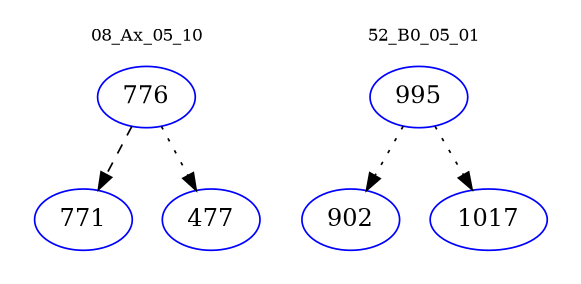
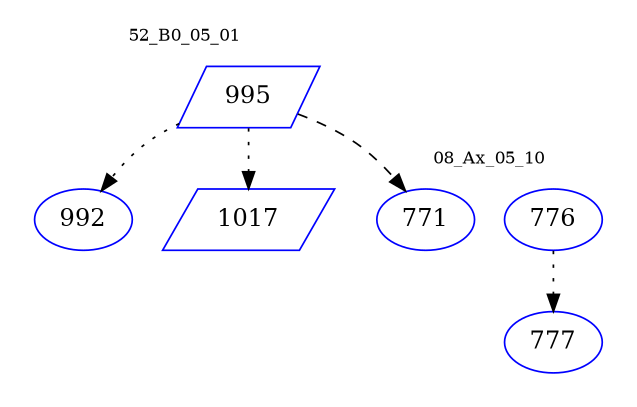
(419, 97) -> (249, 97)
(119, 150) -> (338, 132)
(211, 220) -> (553, 342)
(351, 220) -> (83, 220)
(489, 220) -> (249, 220)
